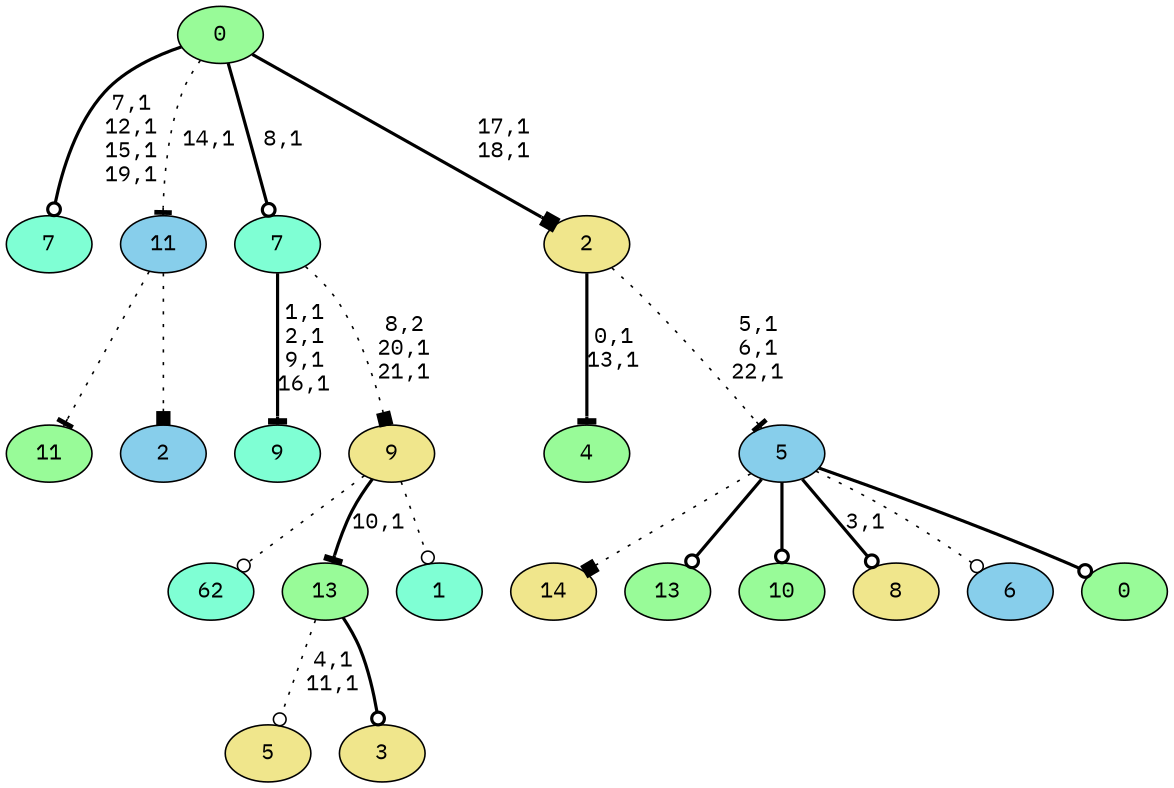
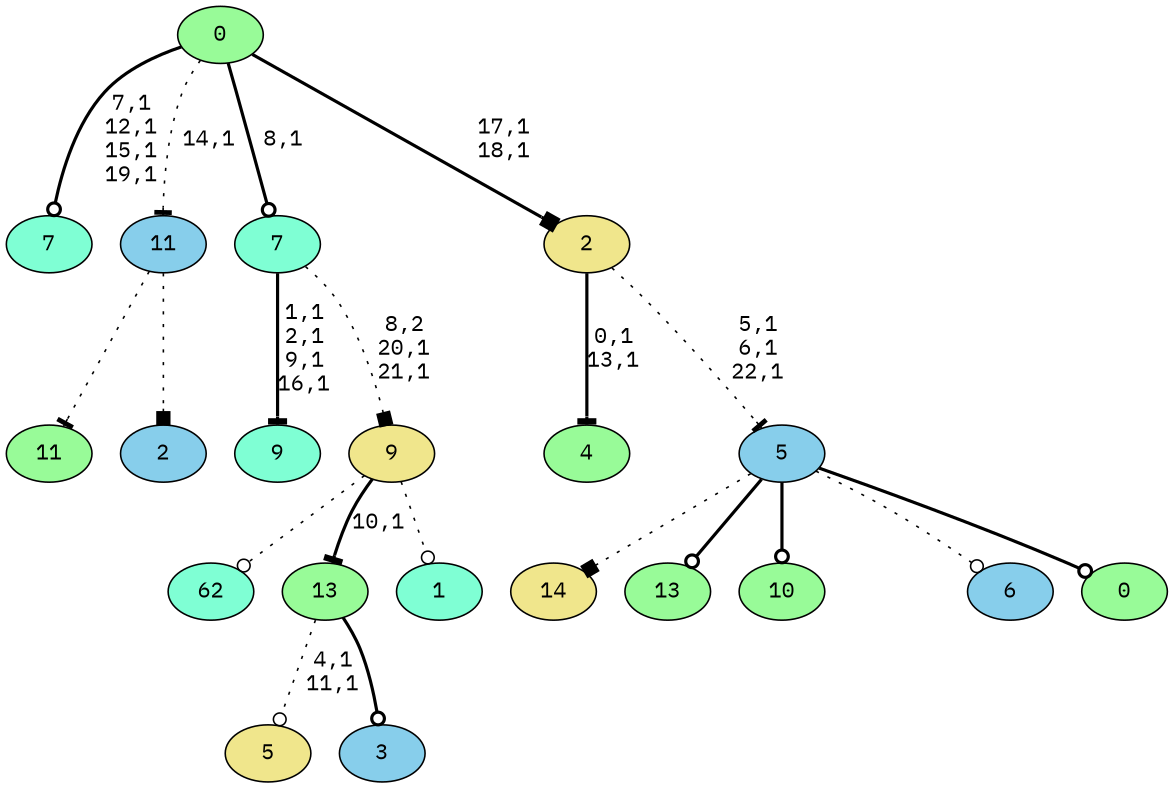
(896, 592) -> none
(382, 753) -> (382, 753)
